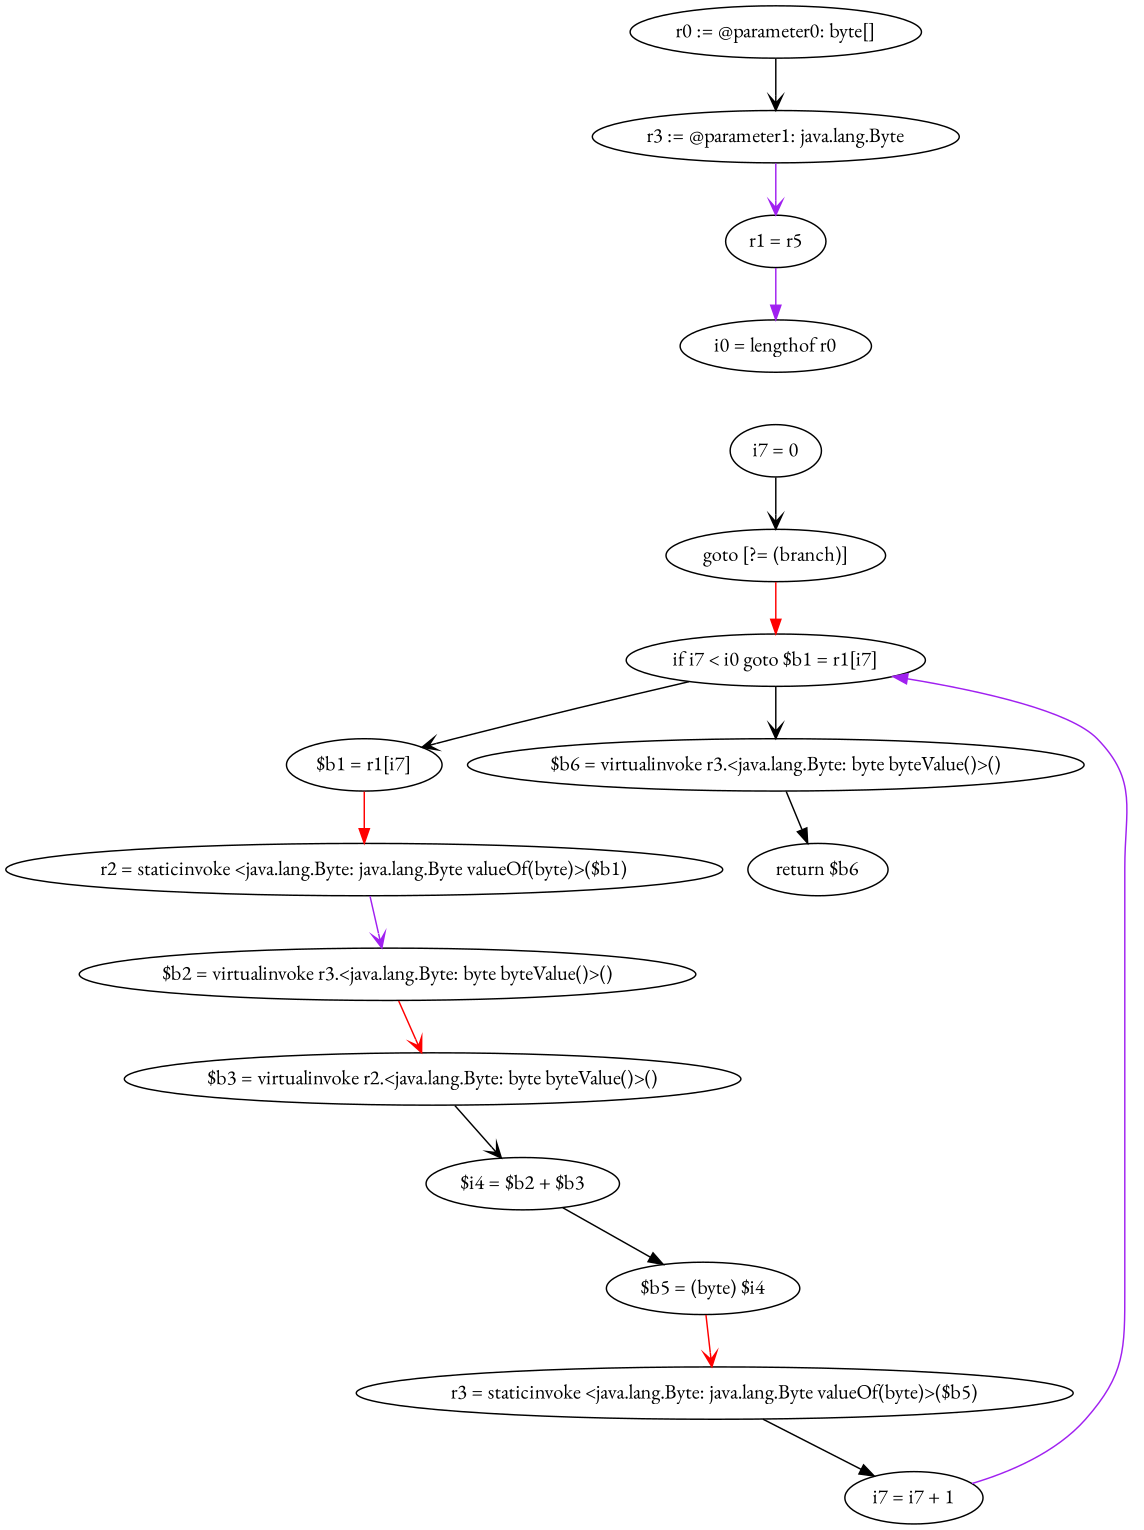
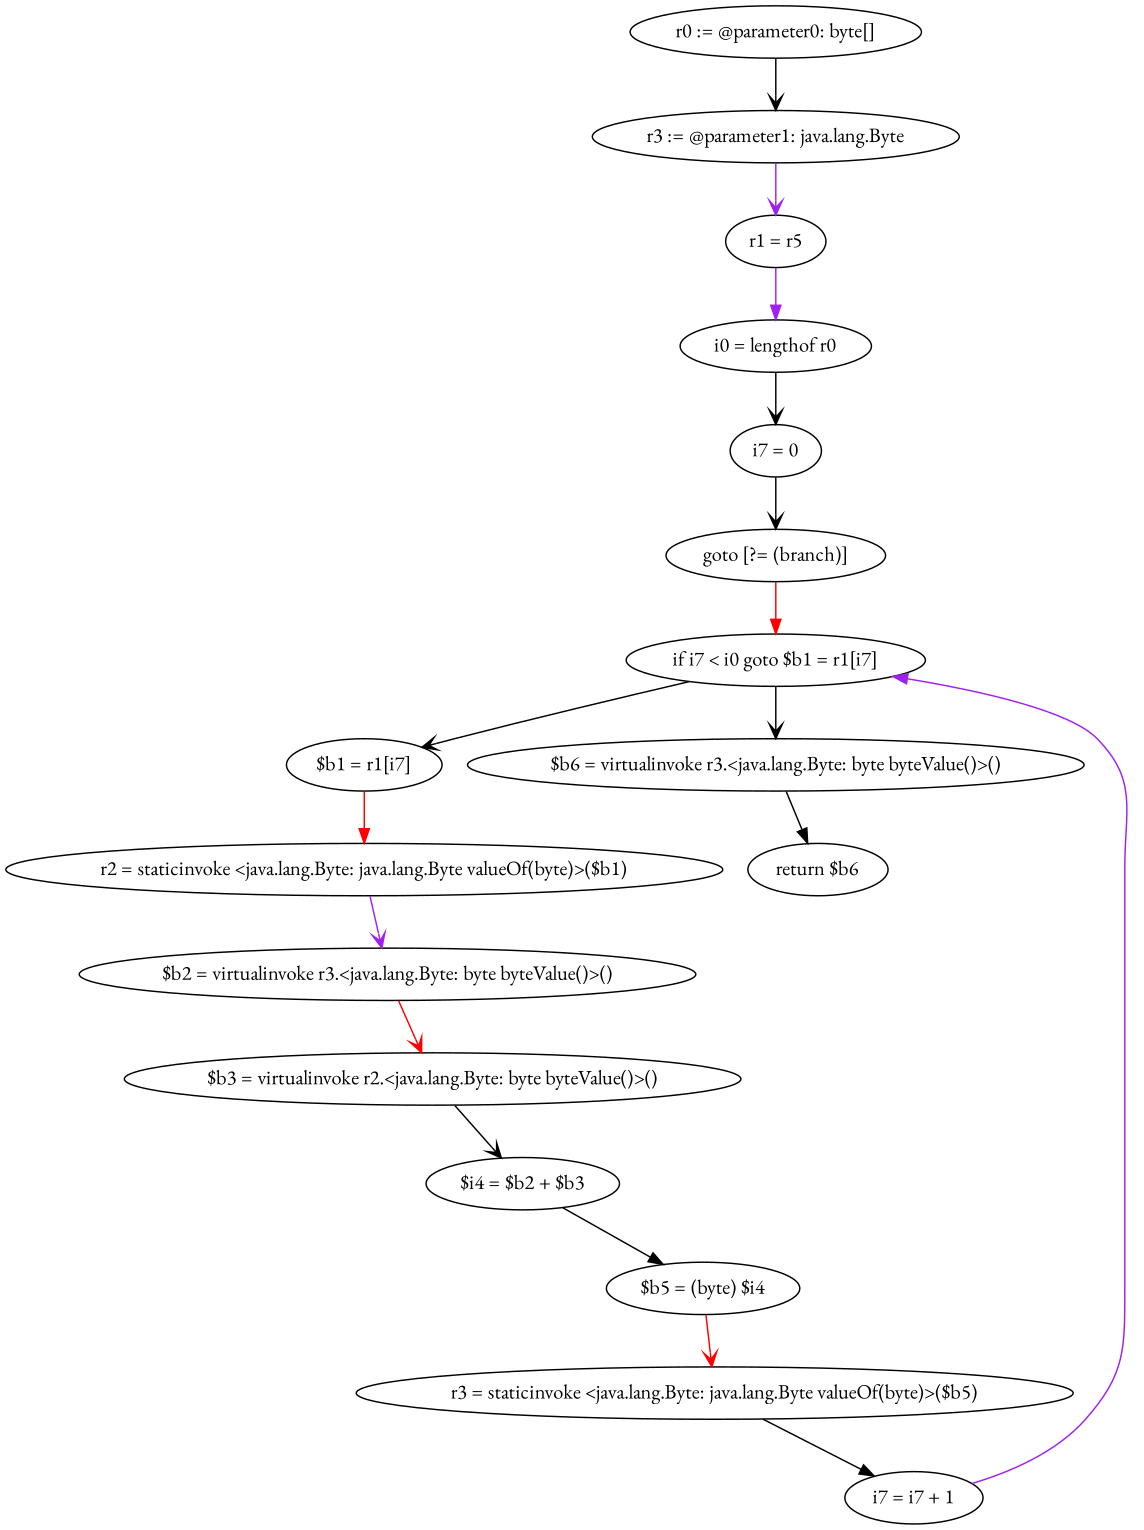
none -> (776, 391)
